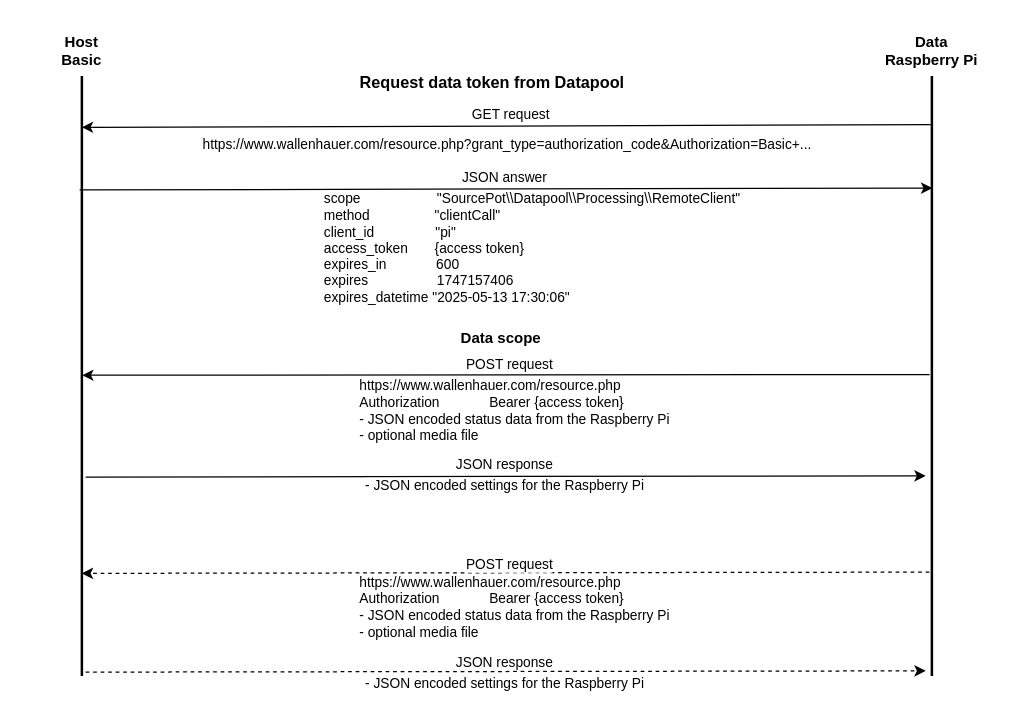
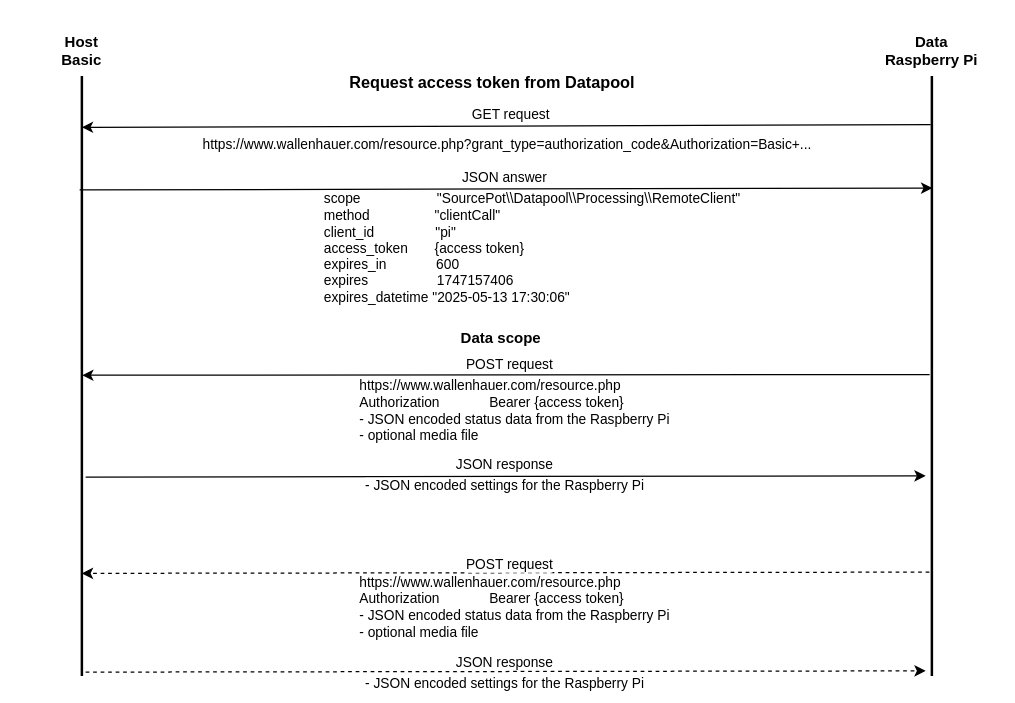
(493, 82) -> (493, 82)
